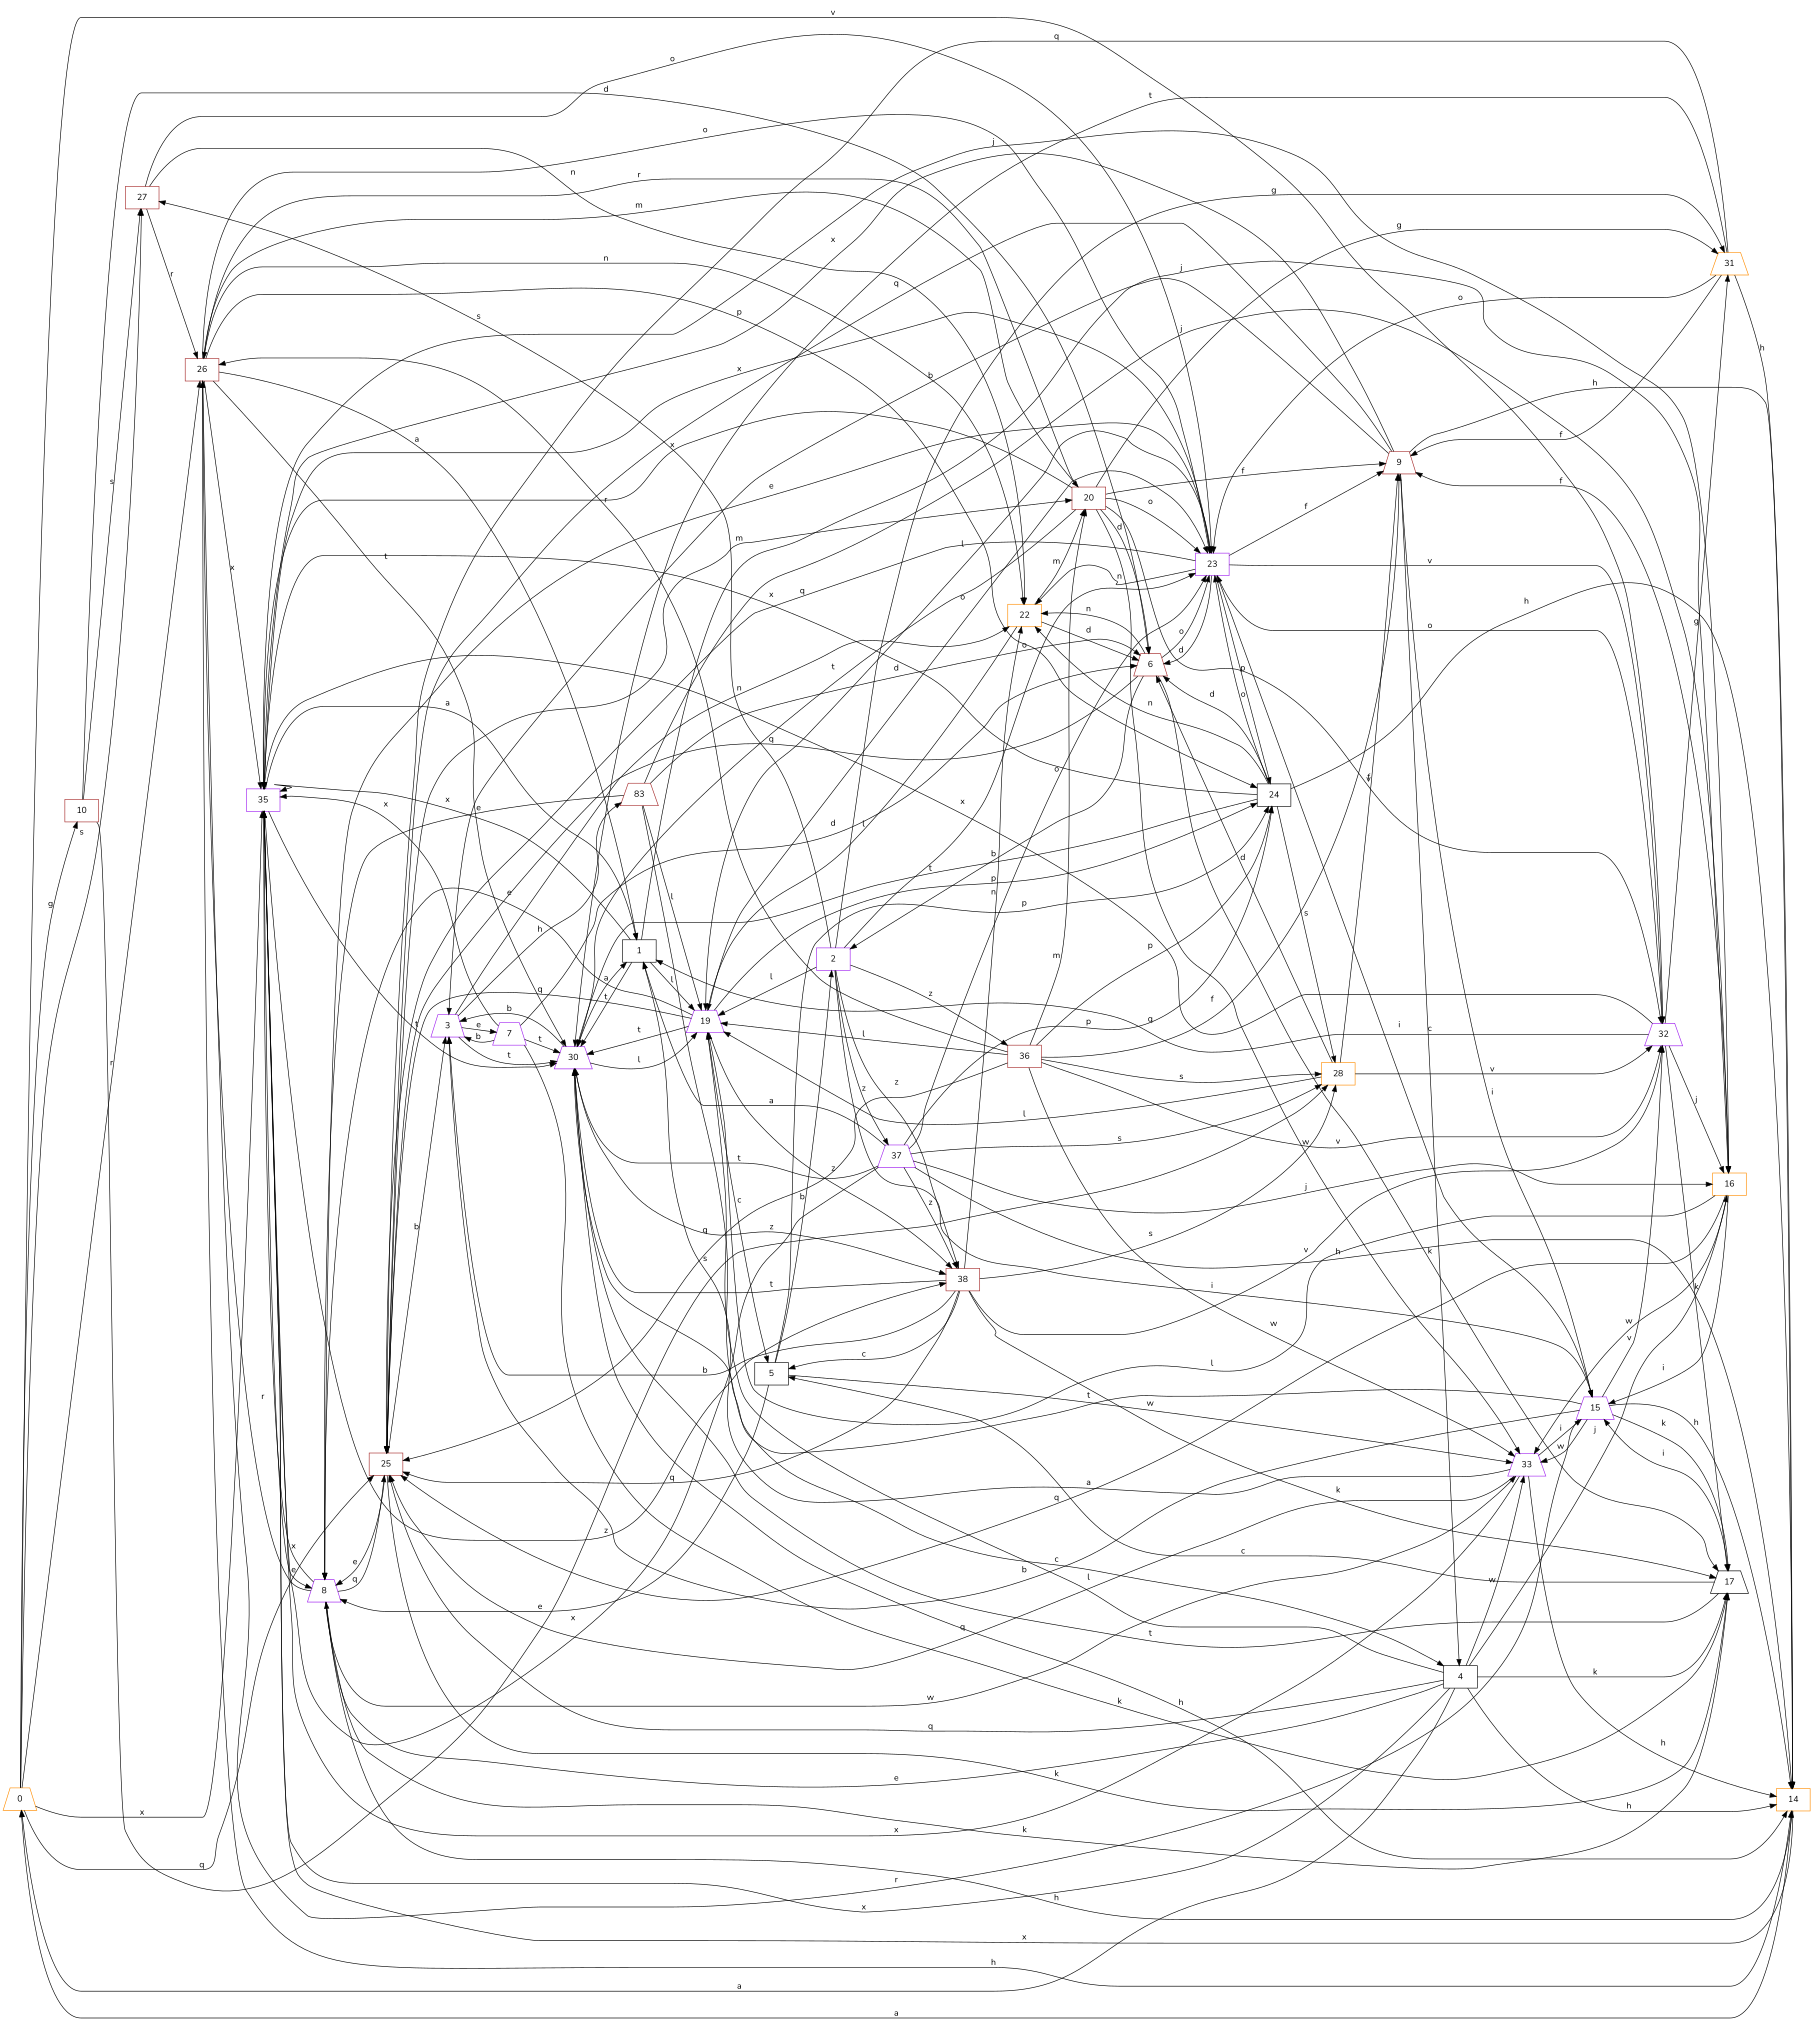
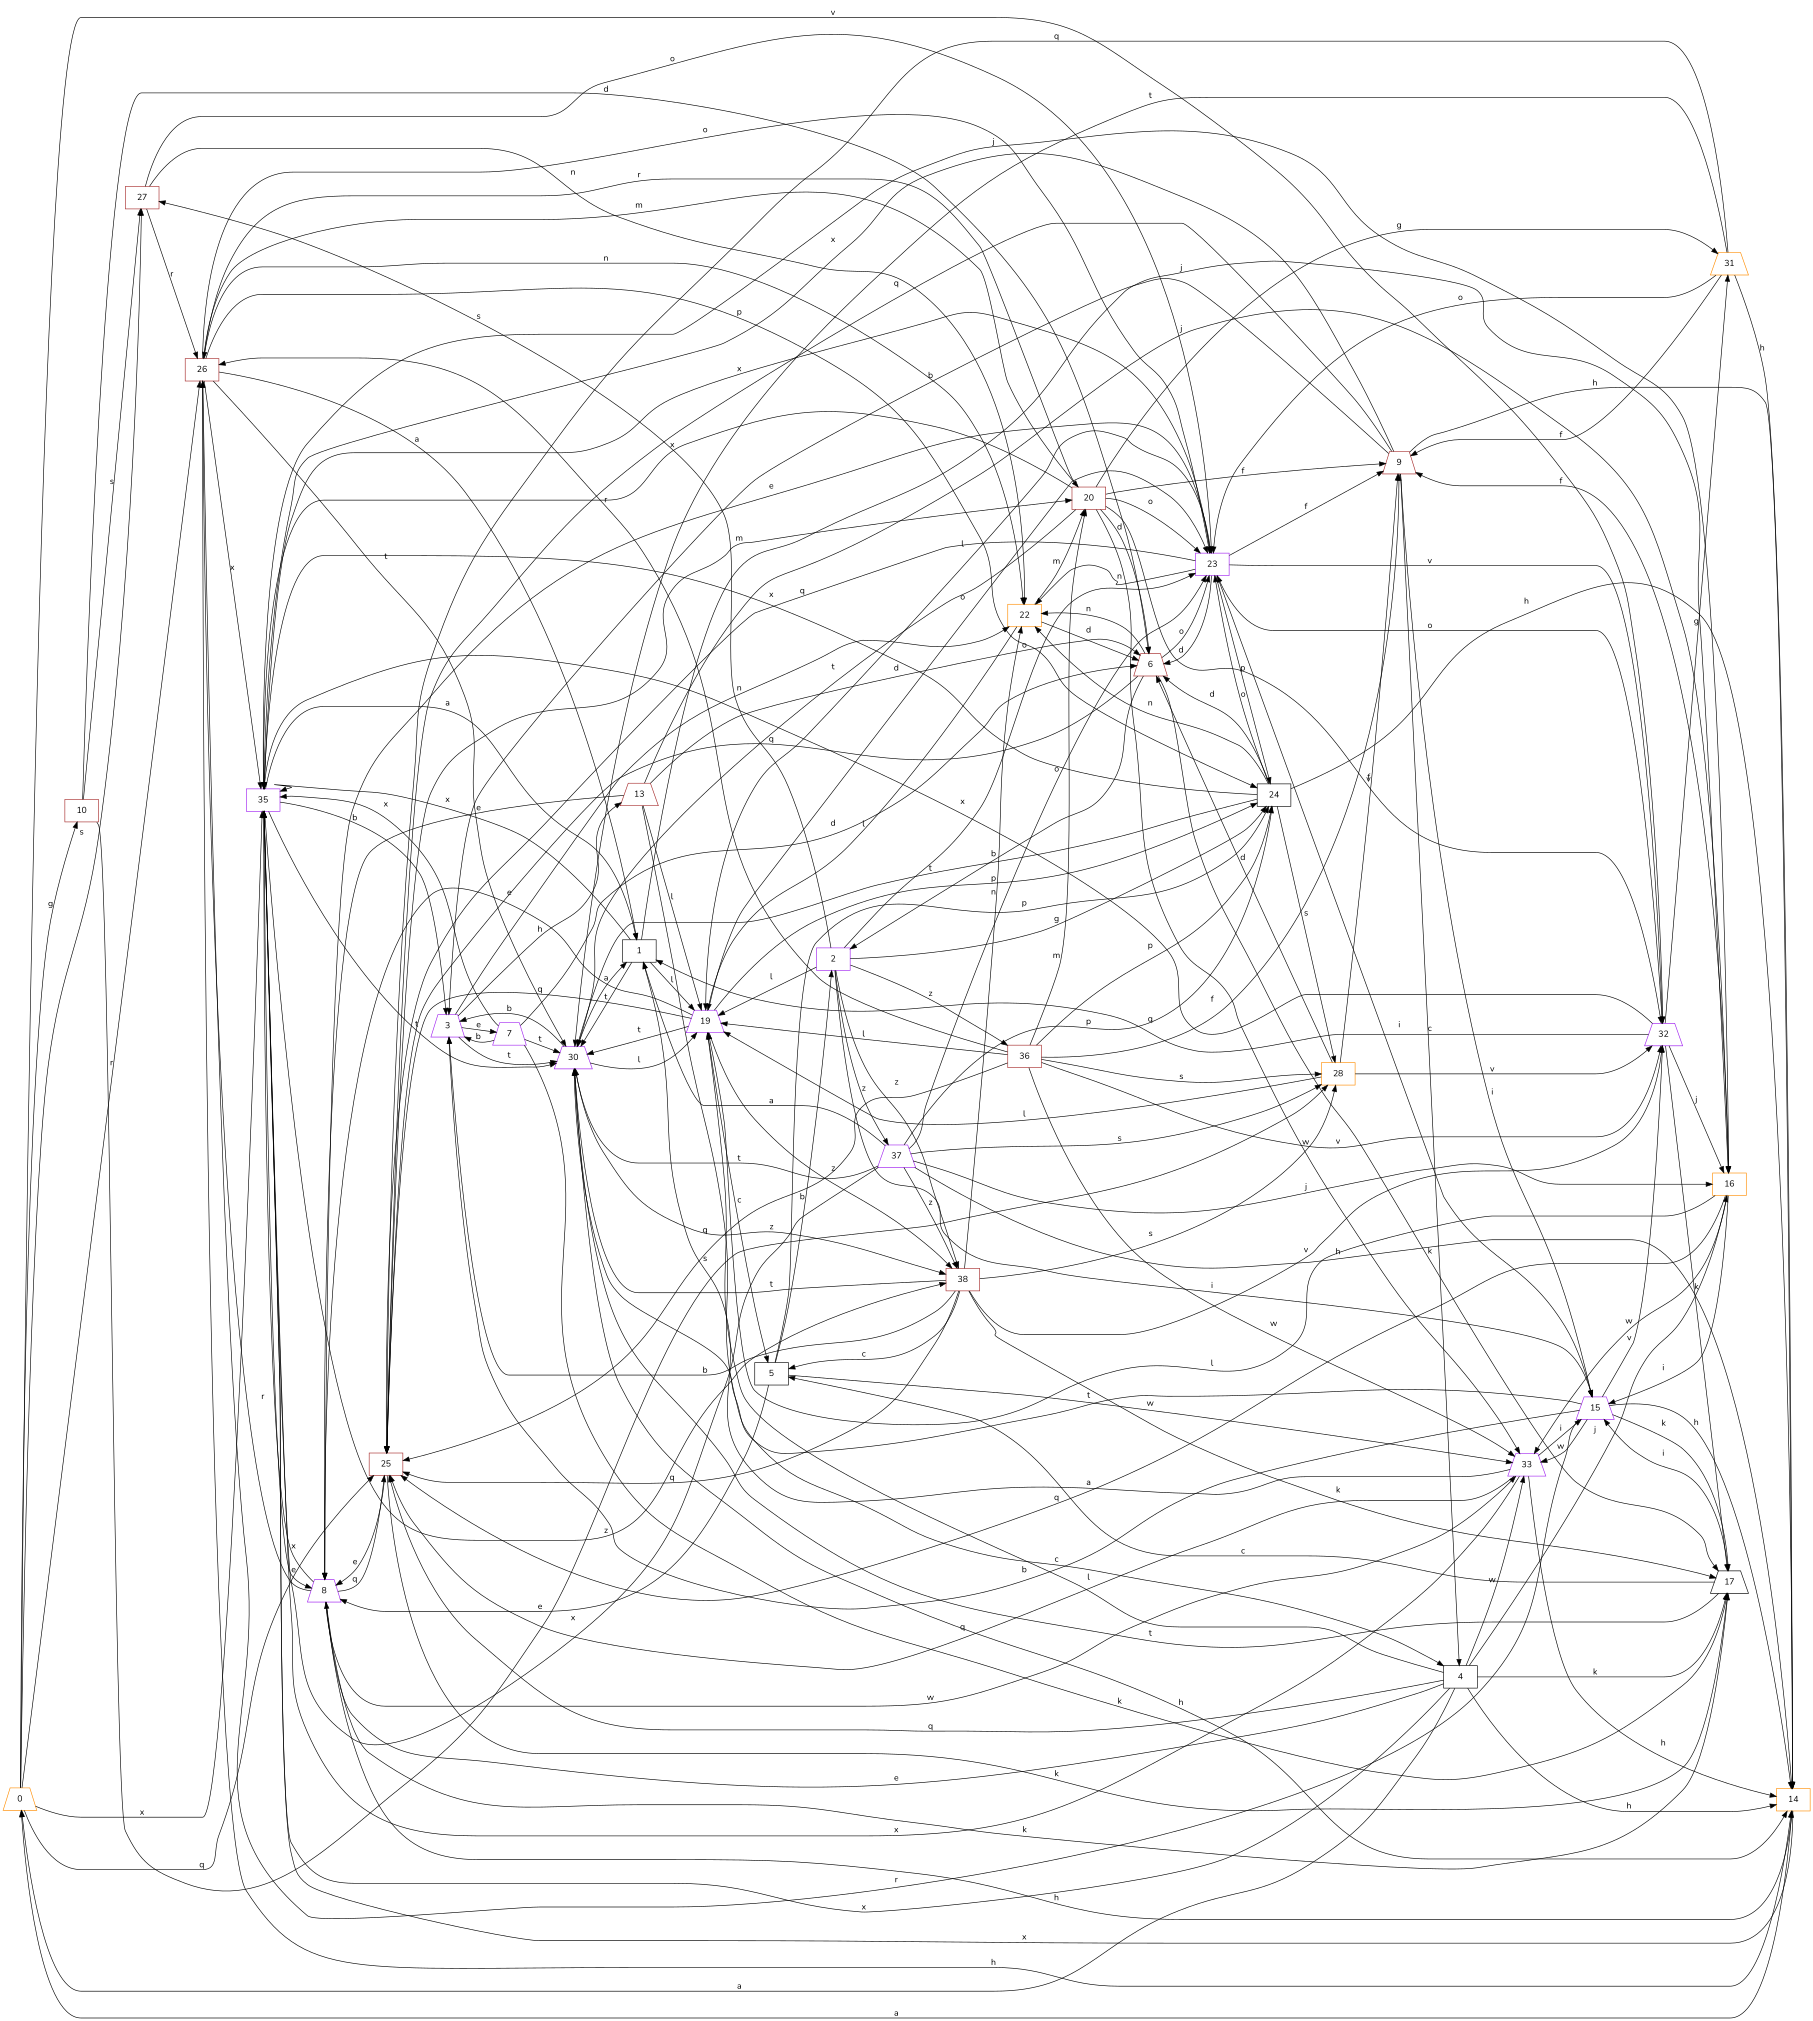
(1056, 283) -> (1059, 924)
(639, 794) -> (639, 794)
(416, 1248) -> (402, 853)
